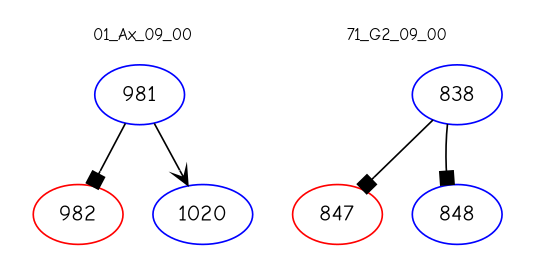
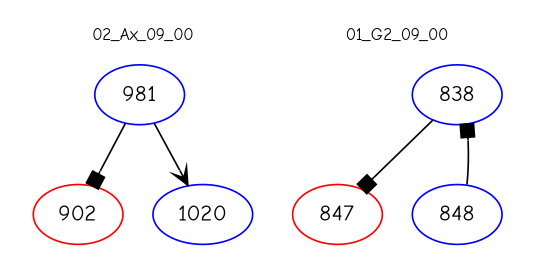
(143, 36) -> (143, 36)
(397, 36) -> (397, 36)
(446, 146) -> (468, 163)
(78, 214) -> (78, 214)
